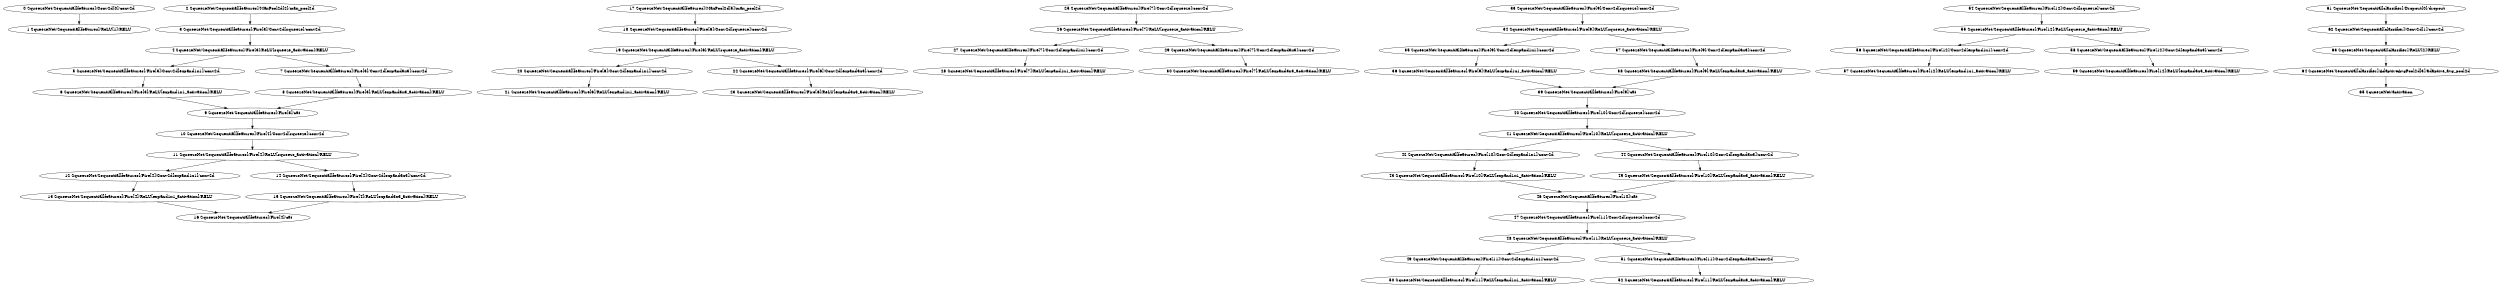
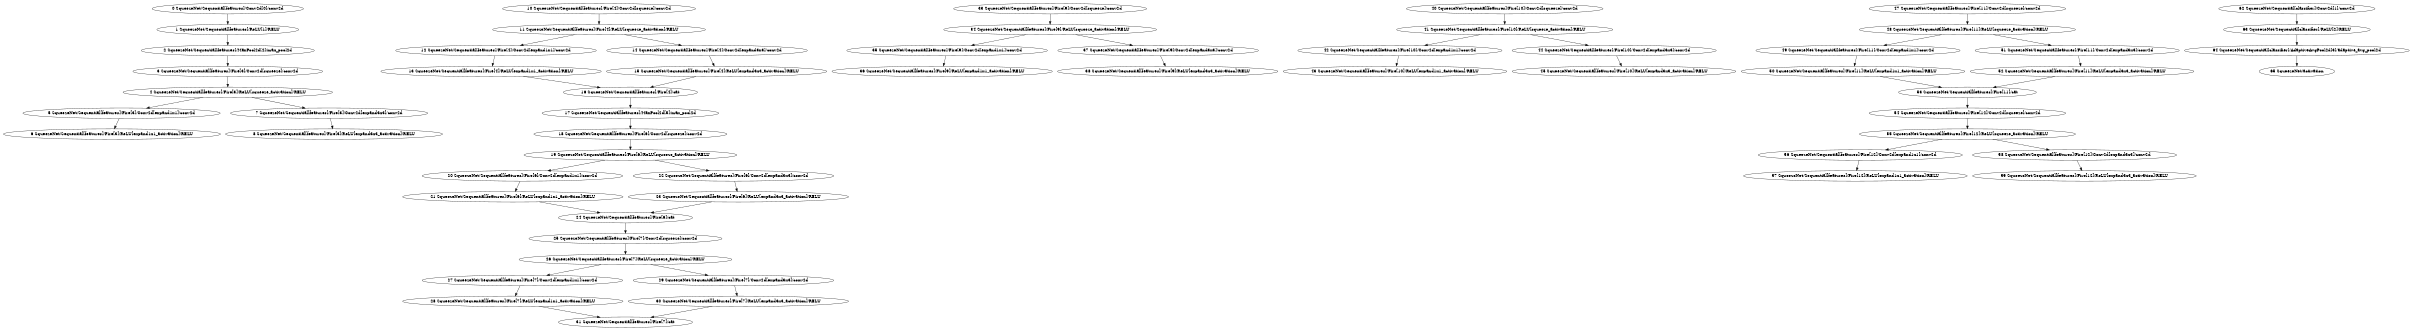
(2386, 9) -> none
none -> (228, 39)
(1587, 92) -> none
none -> (1967, 92)
none -> (630, 101)
(252, 113) -> none
(1587, 197) -> none
none -> (625, 218)
none -> (625, 322)
